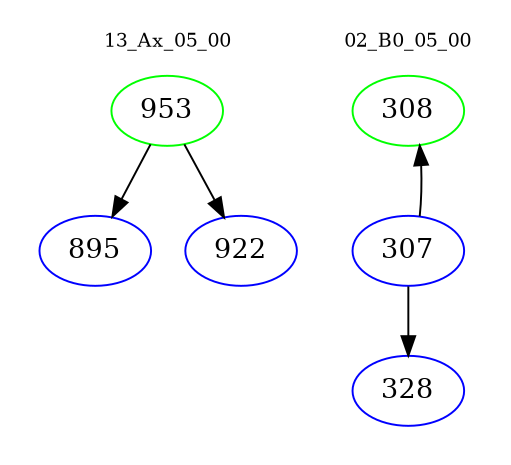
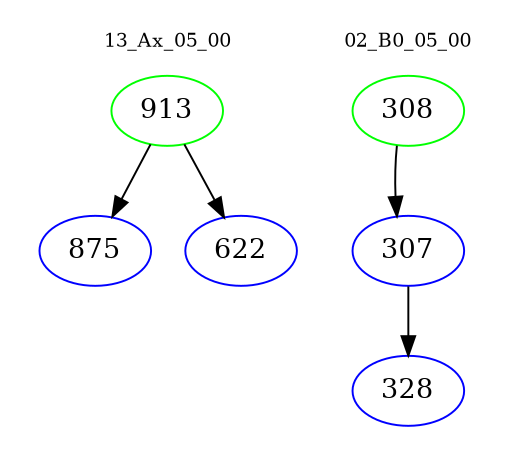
(167, 111) -> (167, 111)
(421, 191) -> (395, 171)
(95, 251) -> (95, 251)
(241, 251) -> (241, 251)
